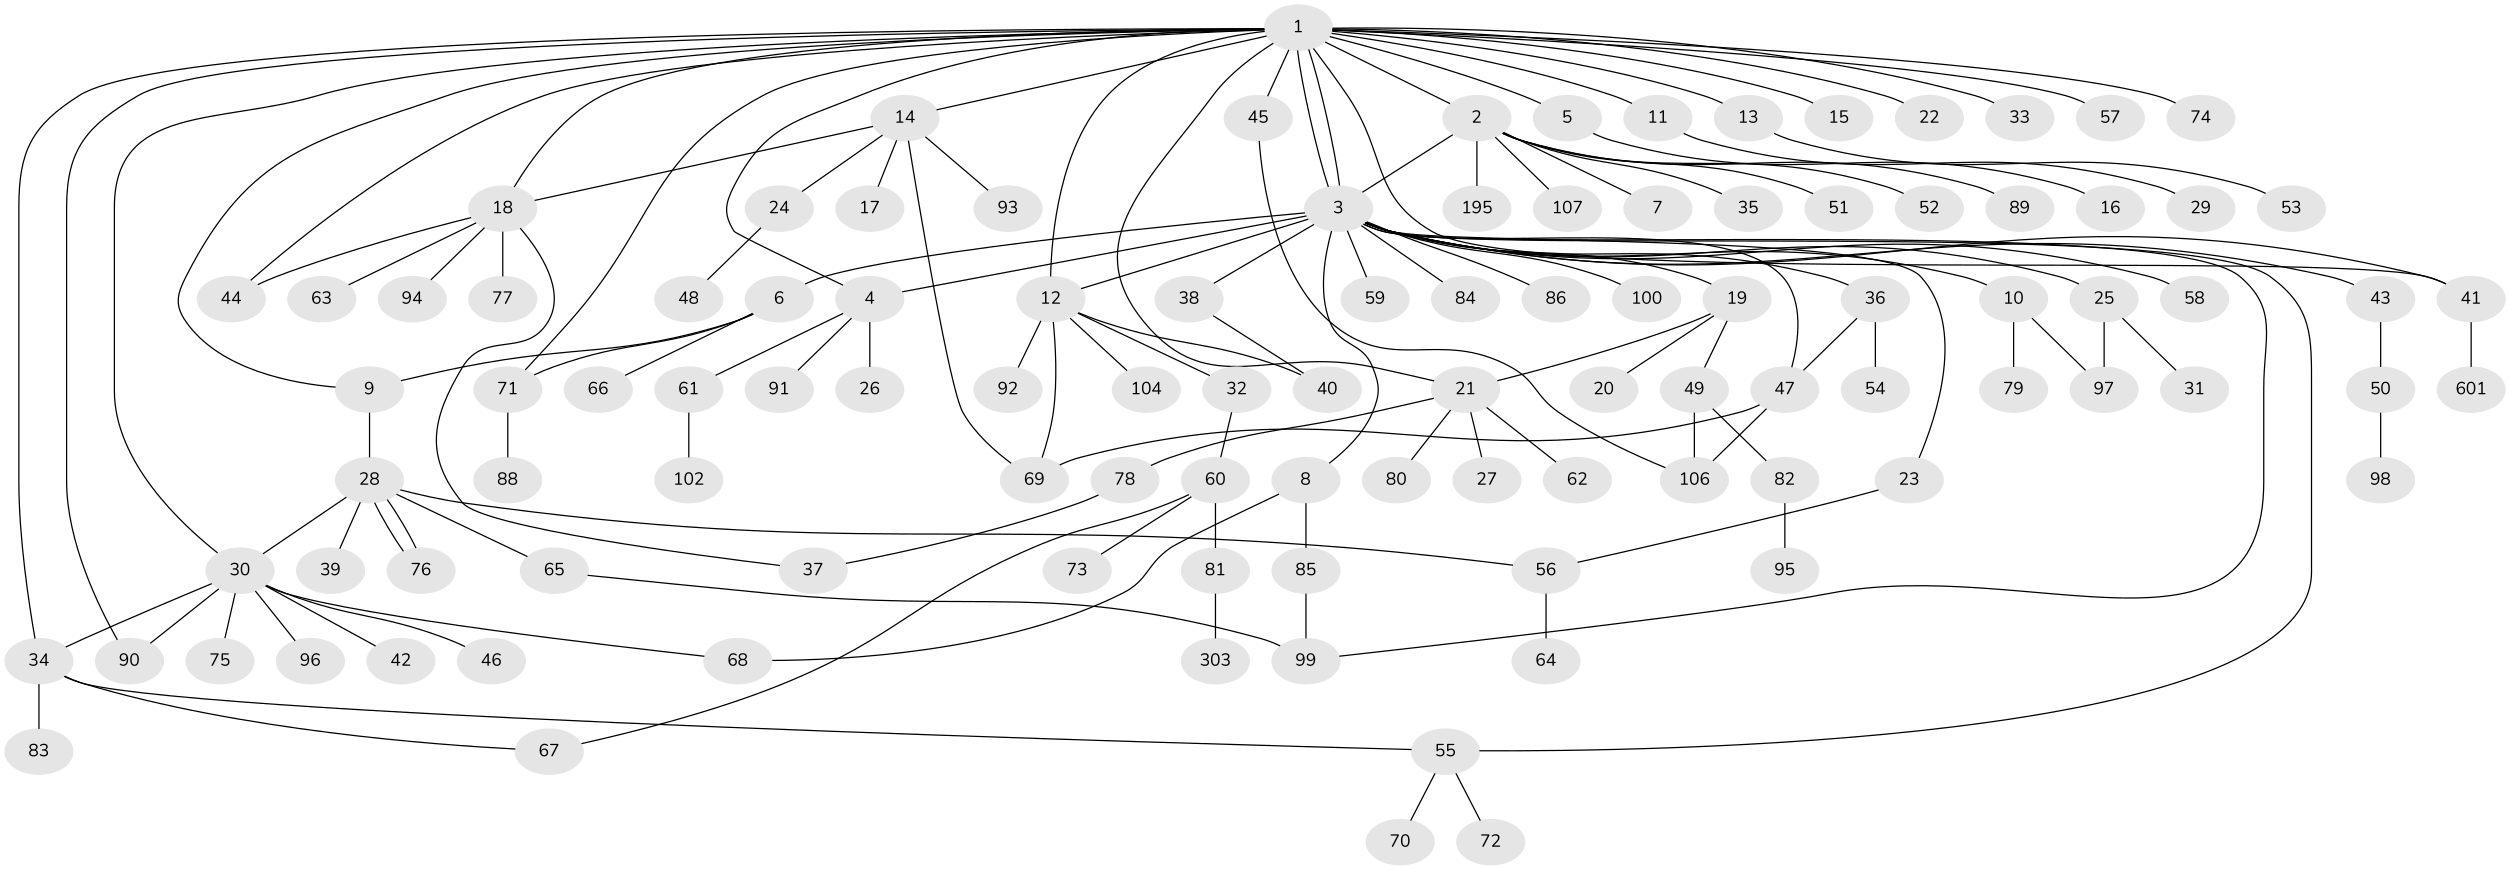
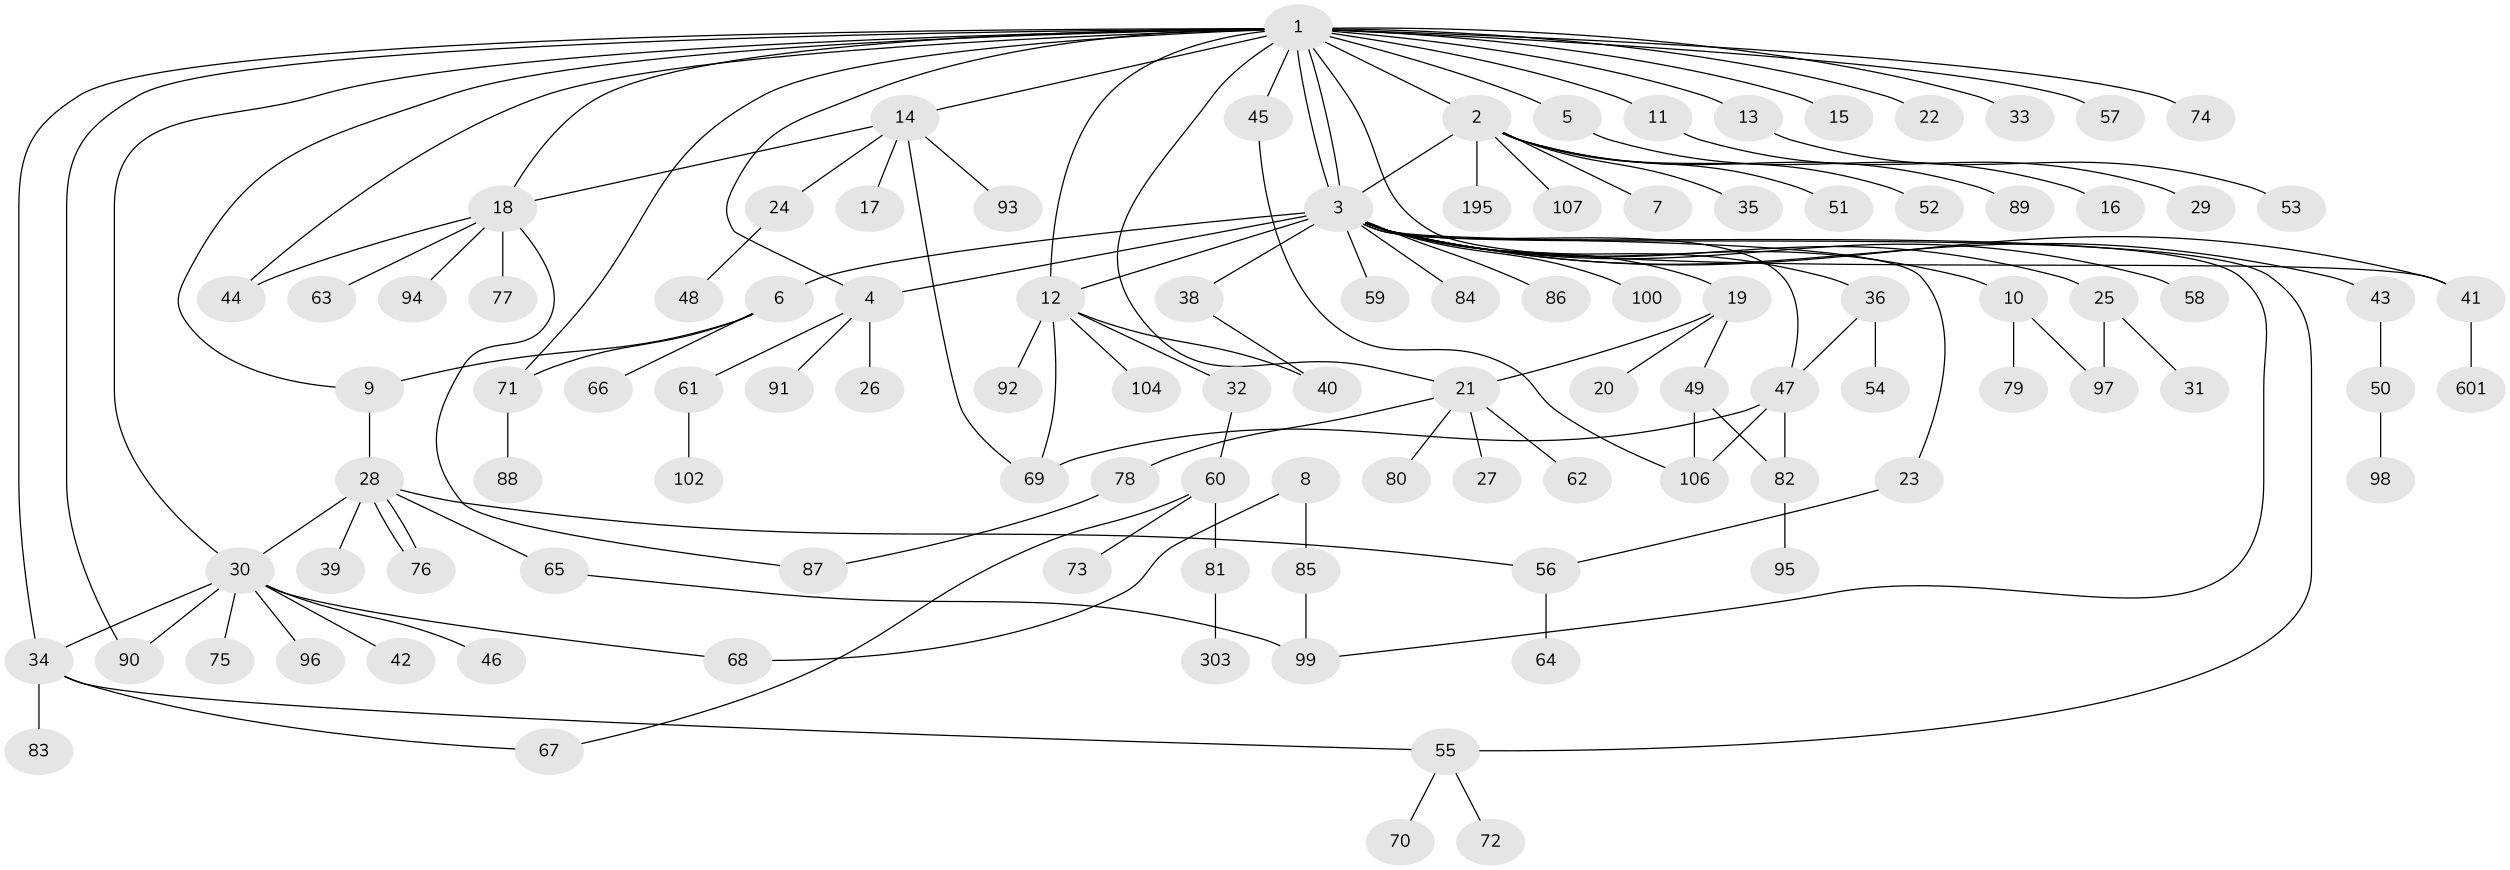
(1360, 351) -> none
none -> (1785, 435)
(813, 571) -> (813, 571)
